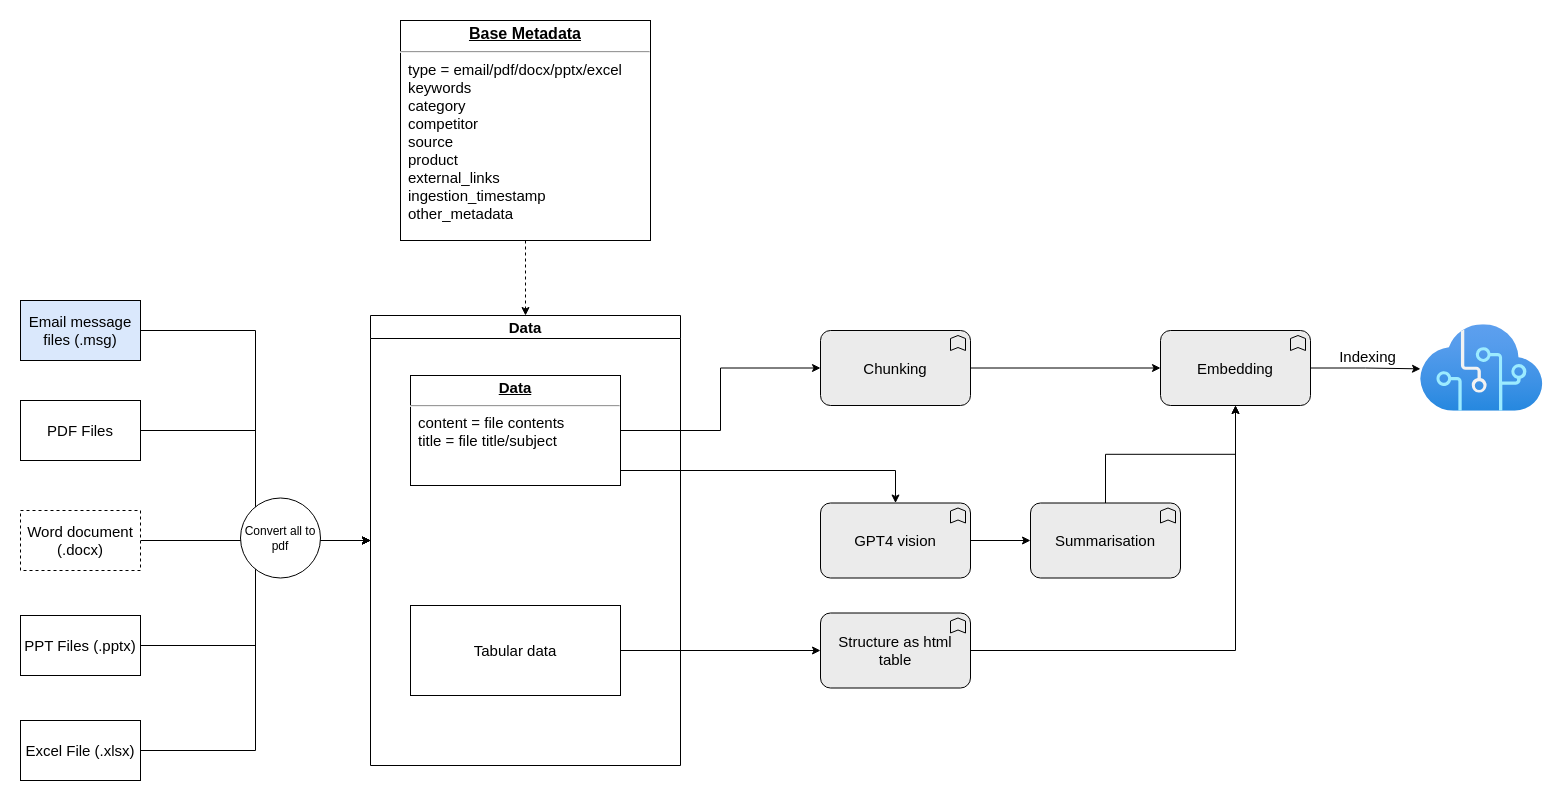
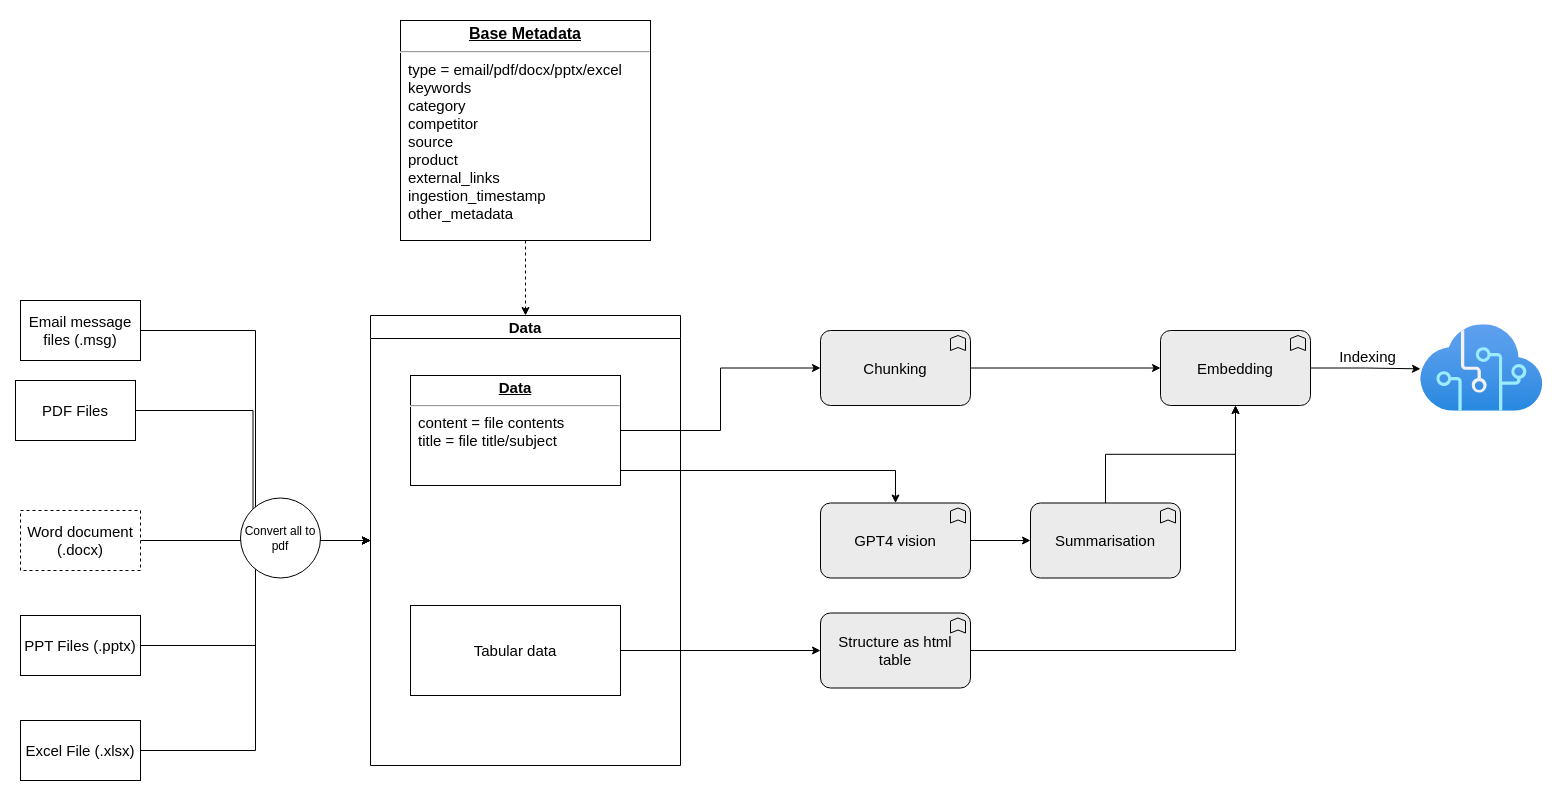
(81, 331) -> (81, 331)
(81, 431) -> (76, 411)
